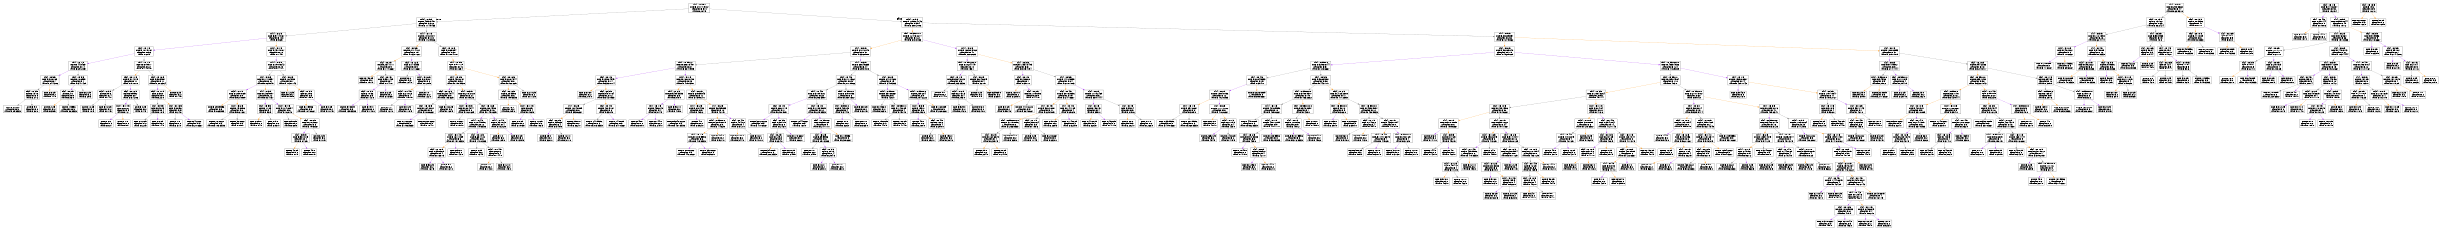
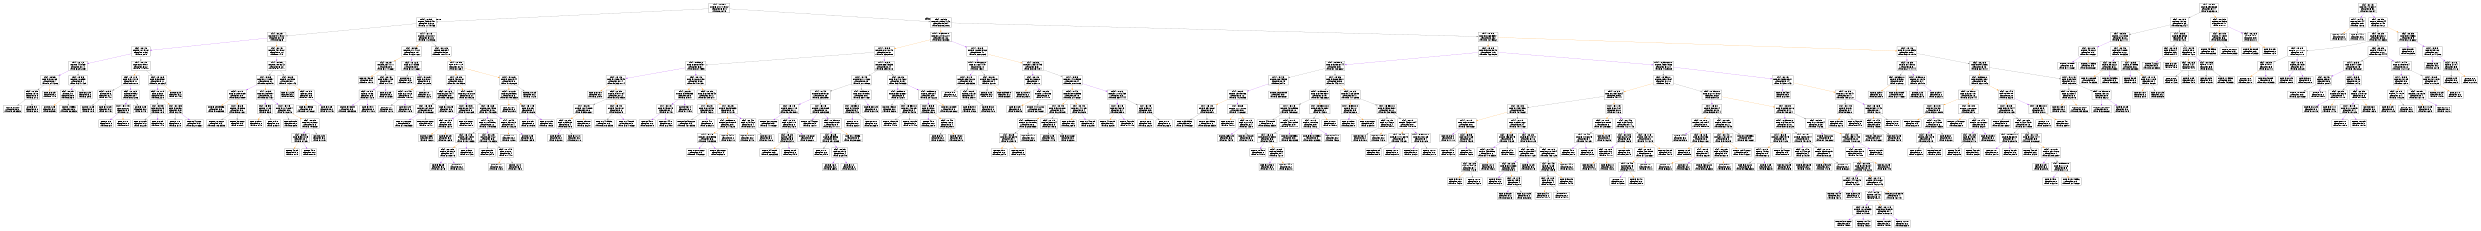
none -> (456, 116)
